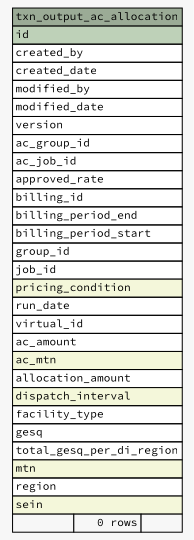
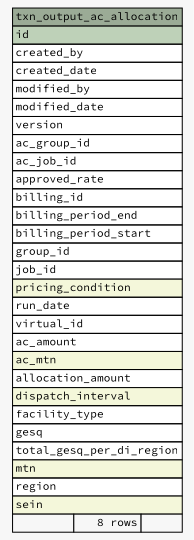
(117, 523) -> (117, 523)
